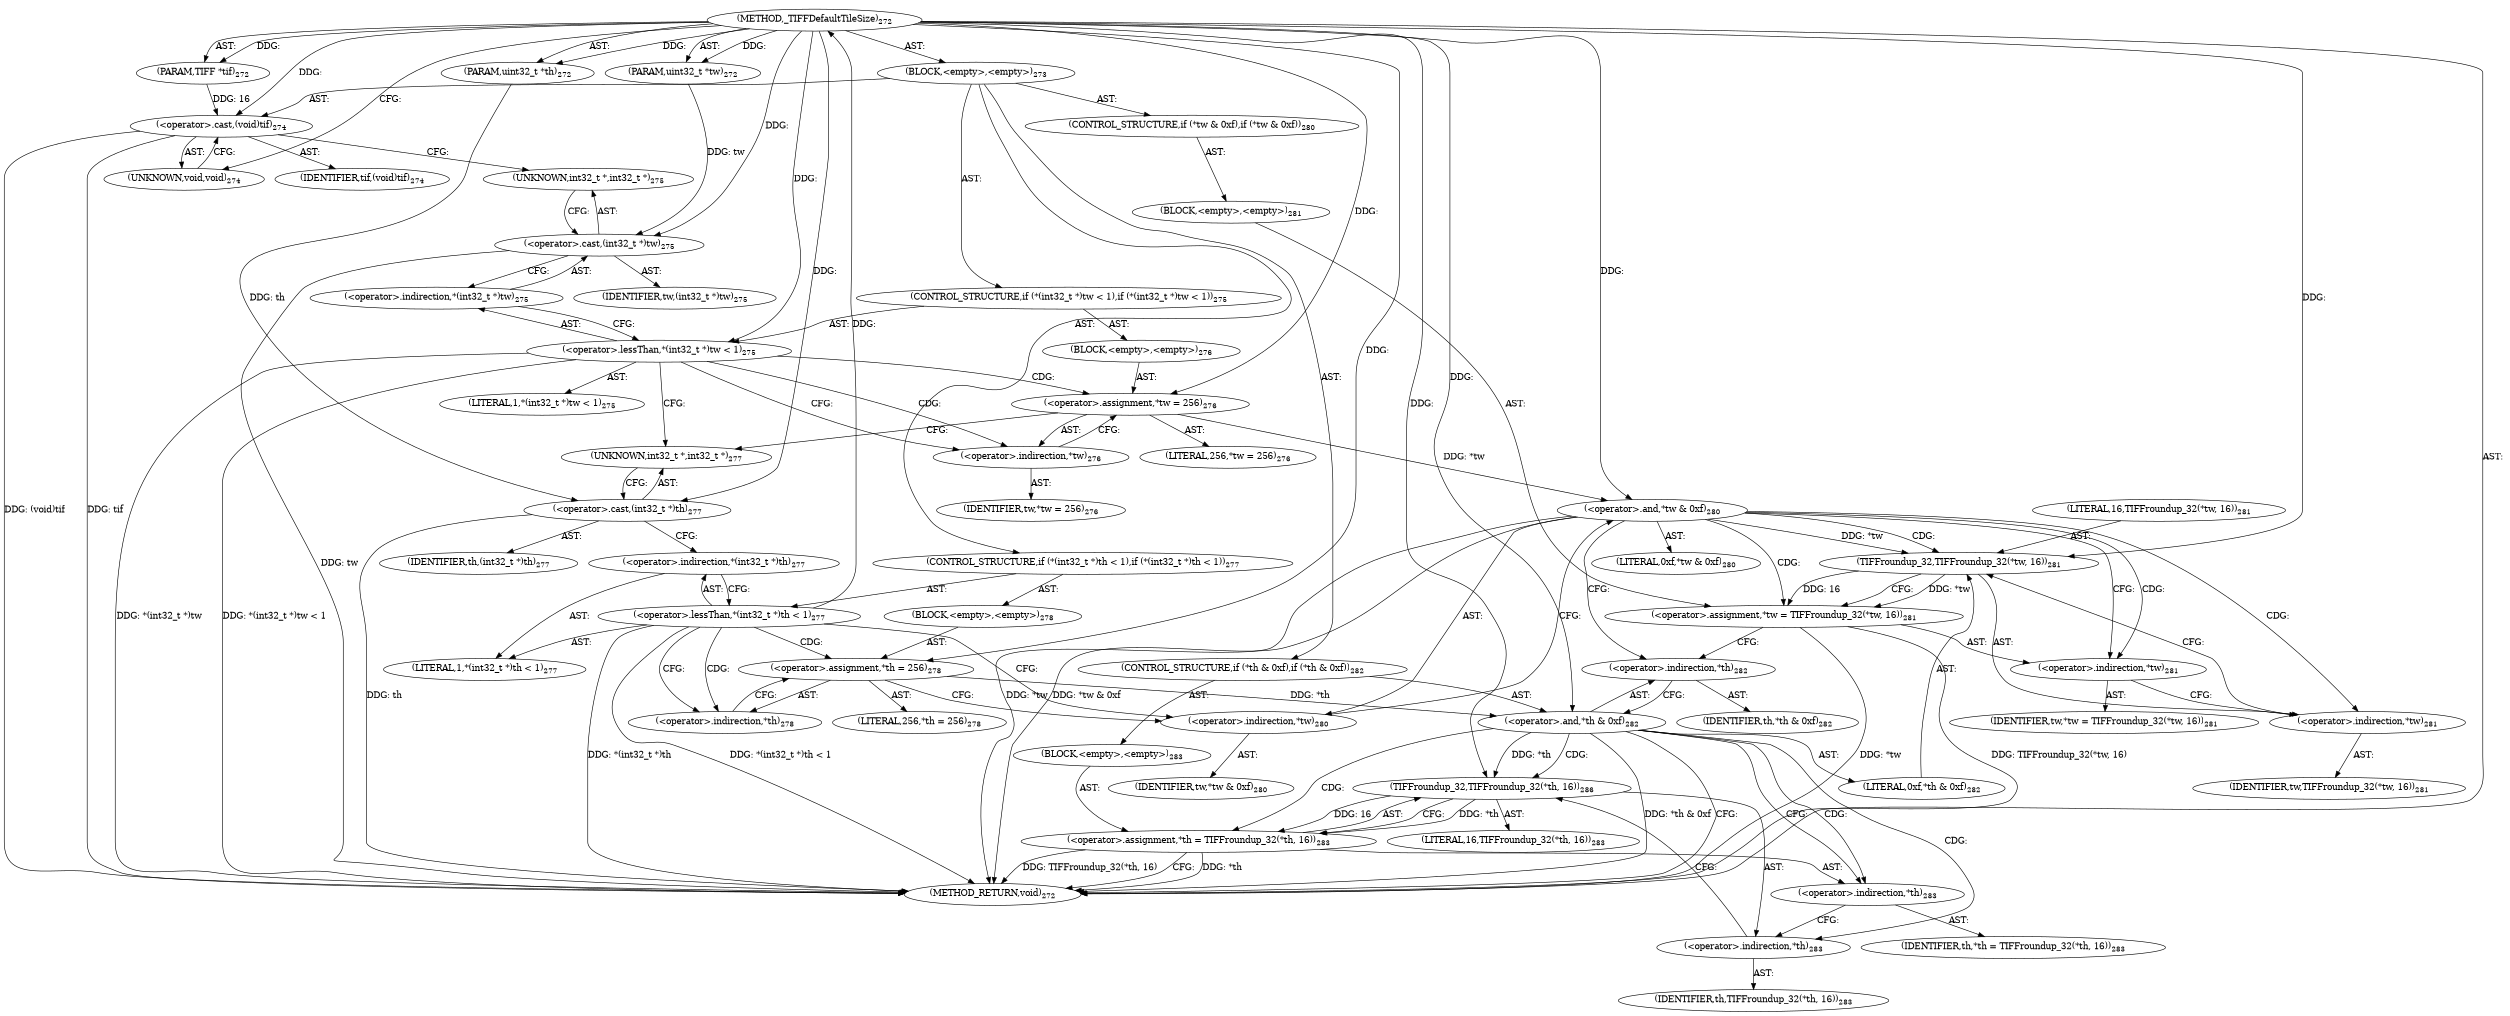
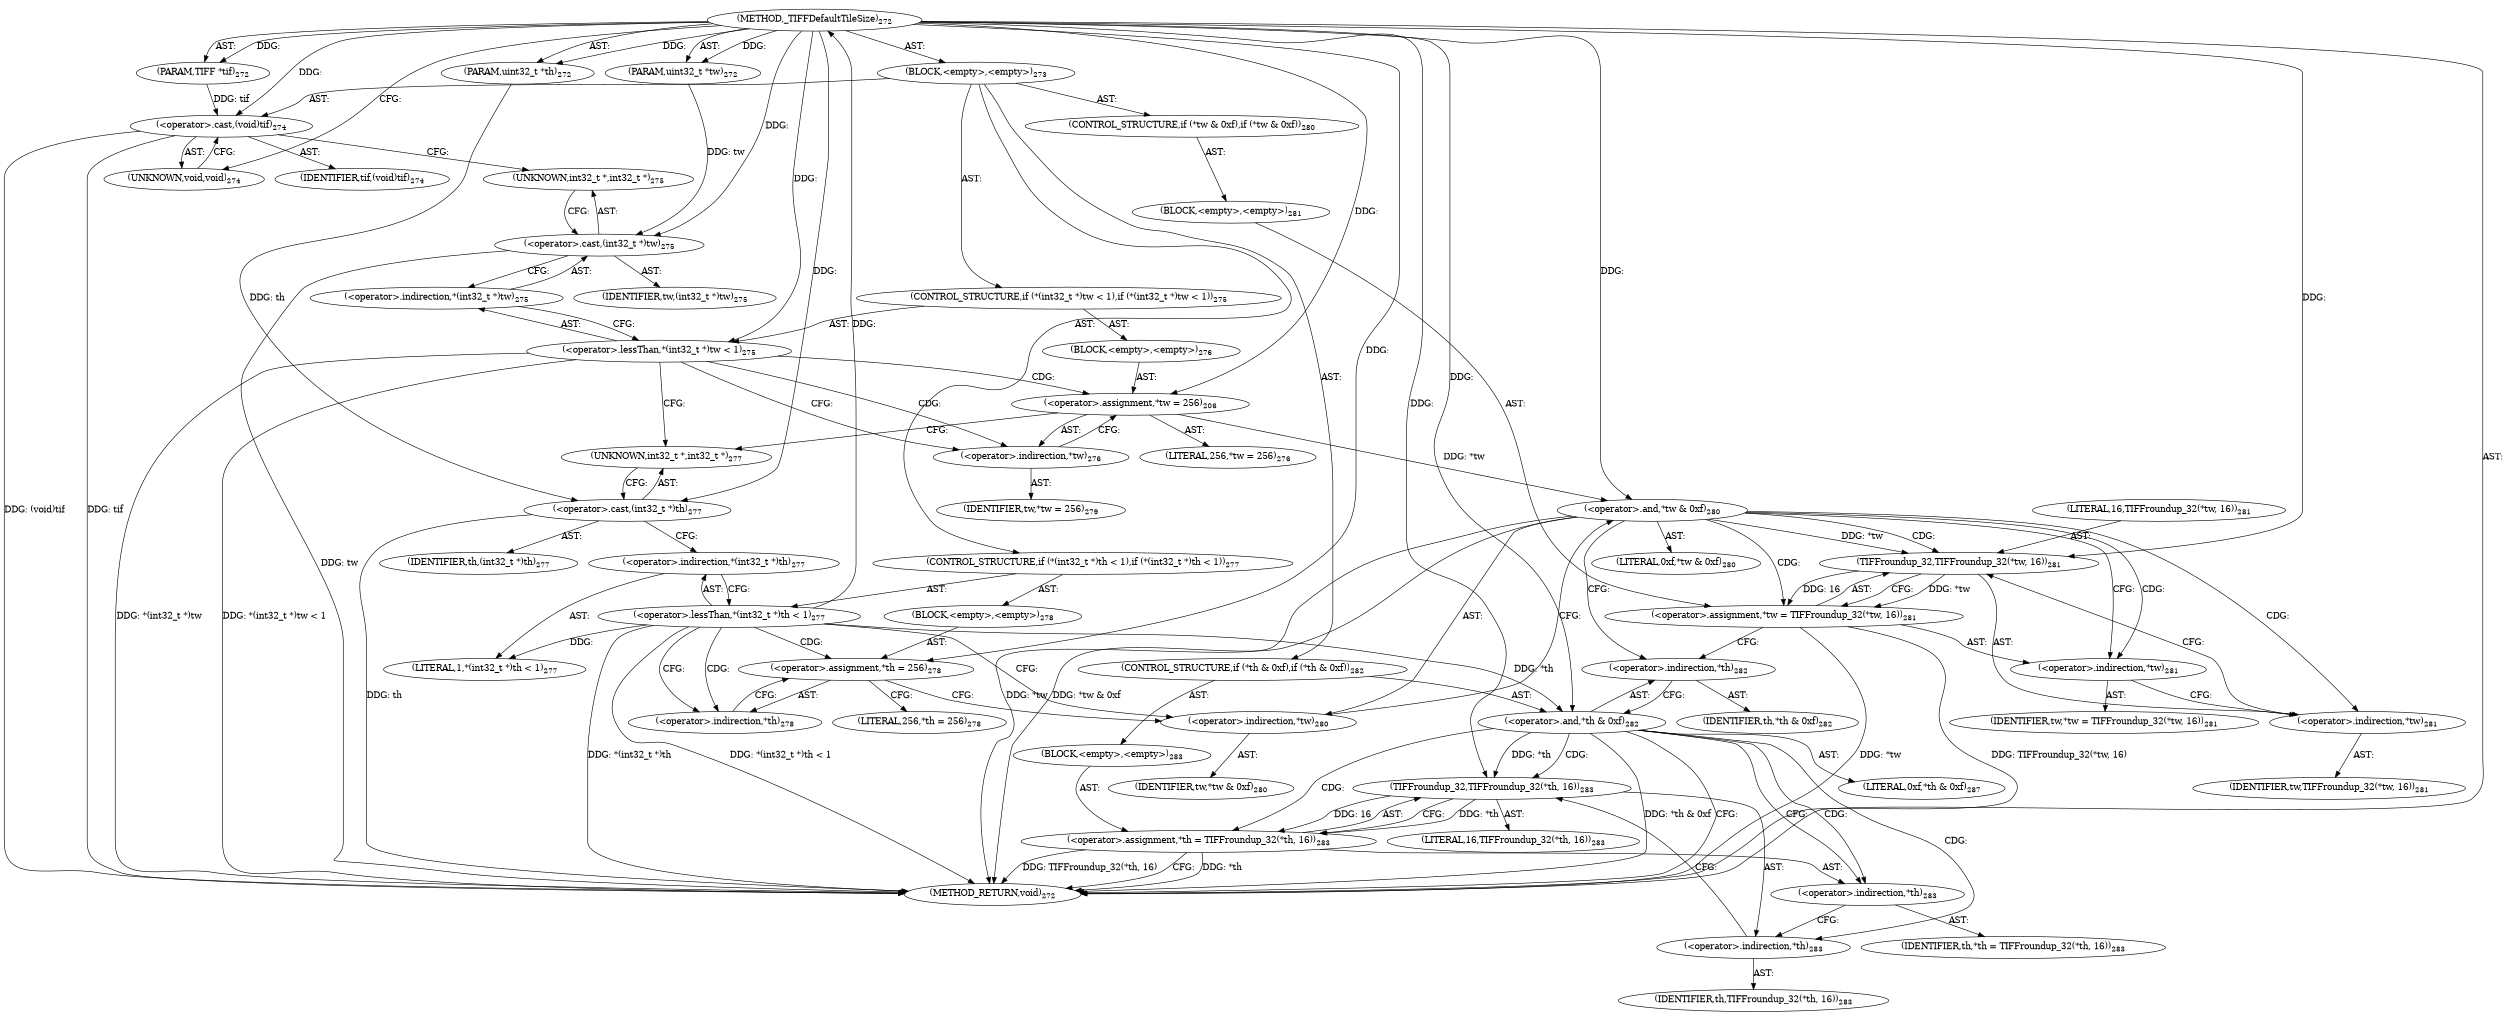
(231, 100) -> (231, 100)
(1210, 403) -> (1210, 403)
(542, 404) -> none
(1092, 509) -> (1092, 509)
(583, 643) -> (583, 643)
(1932, 670) -> (1848, 587)
(1219, 695) -> (1198, 636)
(903, 696) -> (903, 696)
(1587, 787) -> (1587, 787)
(1974, 787) -> (1974, 787)
